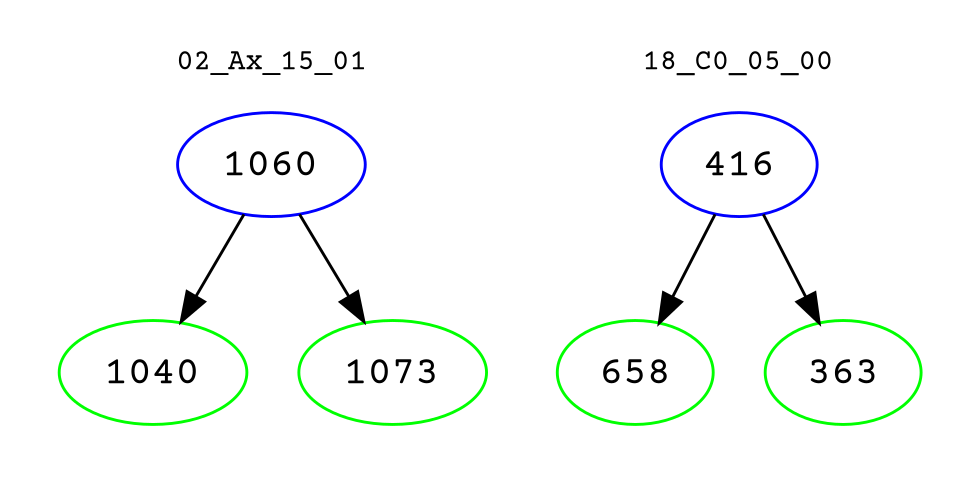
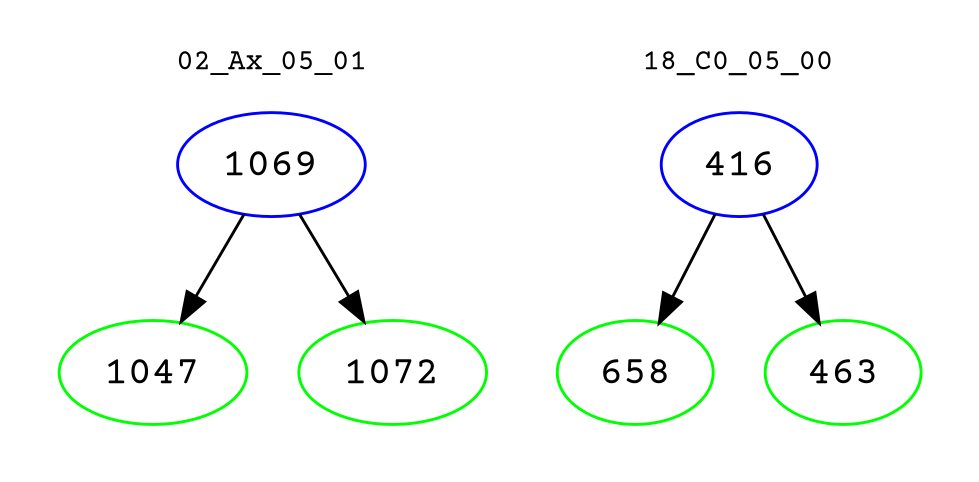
(273, 62) -> (273, 62)
(271, 165) -> (271, 165)
(153, 372) -> (153, 372)
(393, 372) -> (393, 372)
(843, 372) -> (843, 372)
